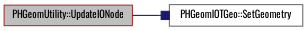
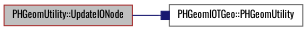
(236, 15) -> (236, 15)
